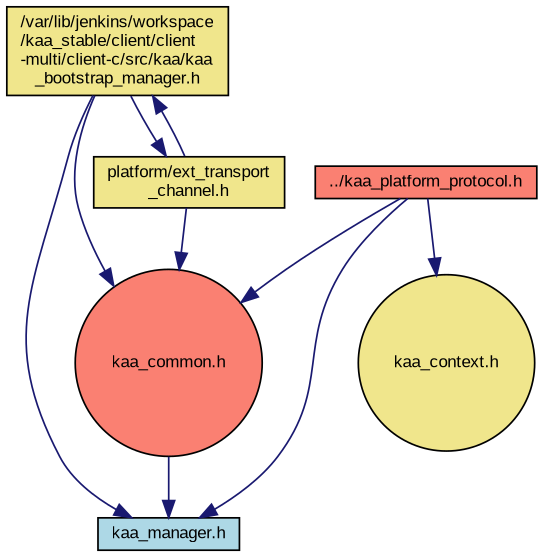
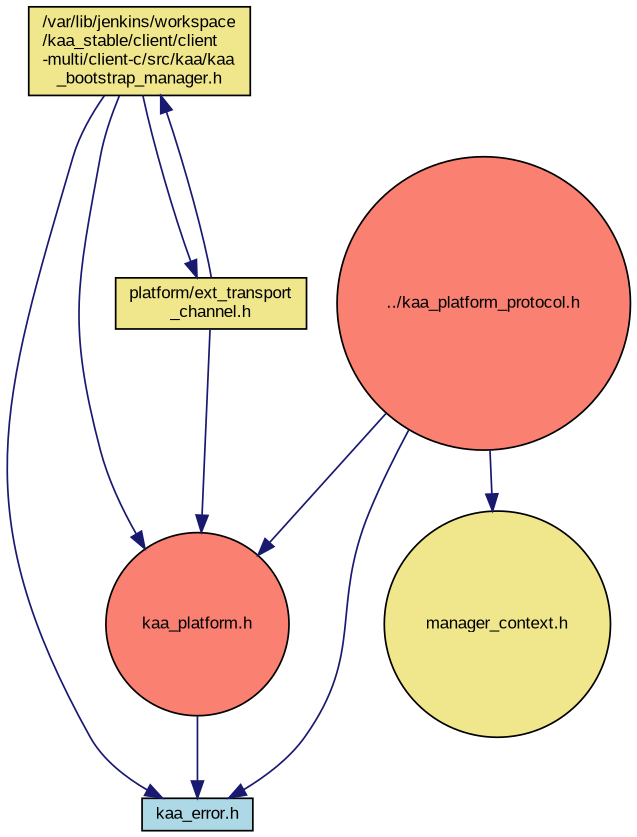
(426, 182) -> (484, 303)
(169, 363) -> (197, 624)
(446, 363) -> (497, 624)
(169, 534) -> (197, 814)
